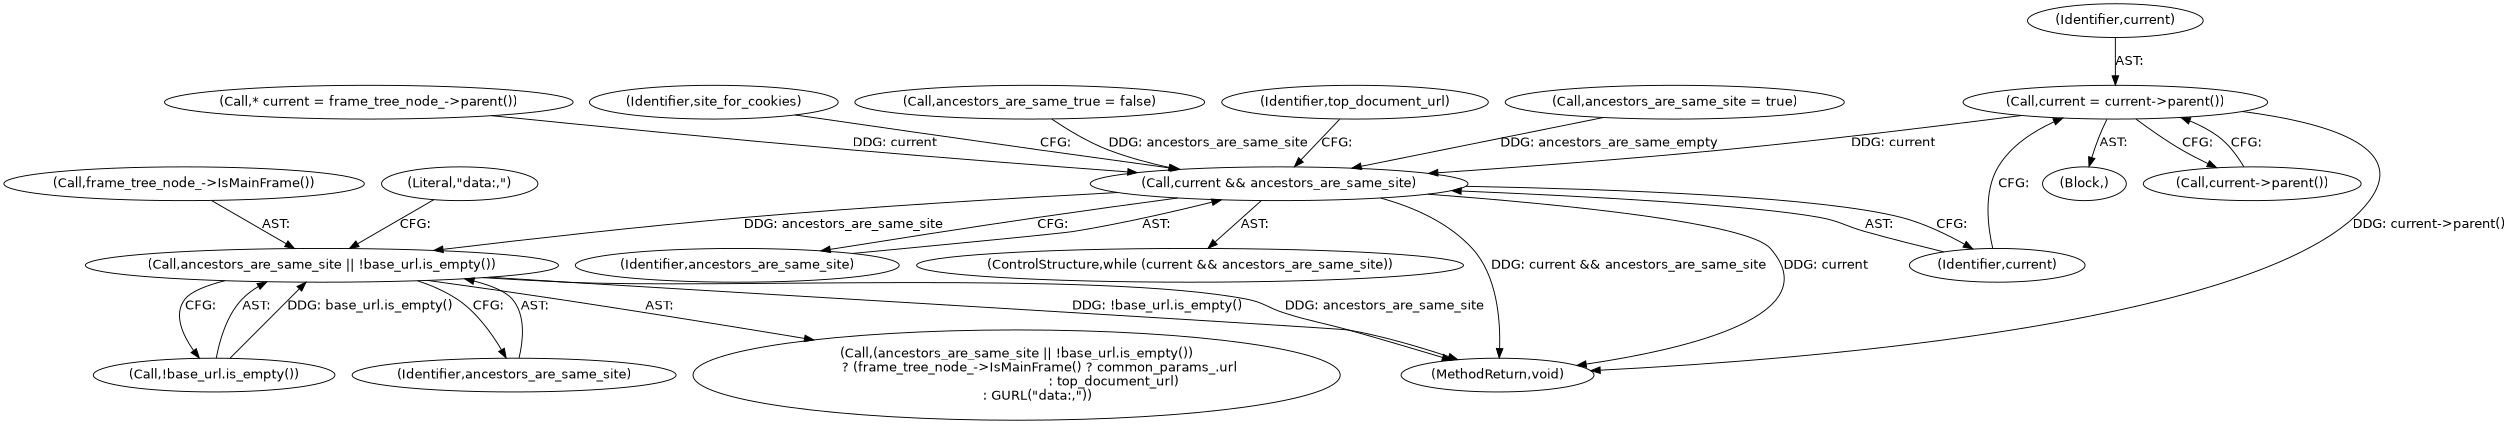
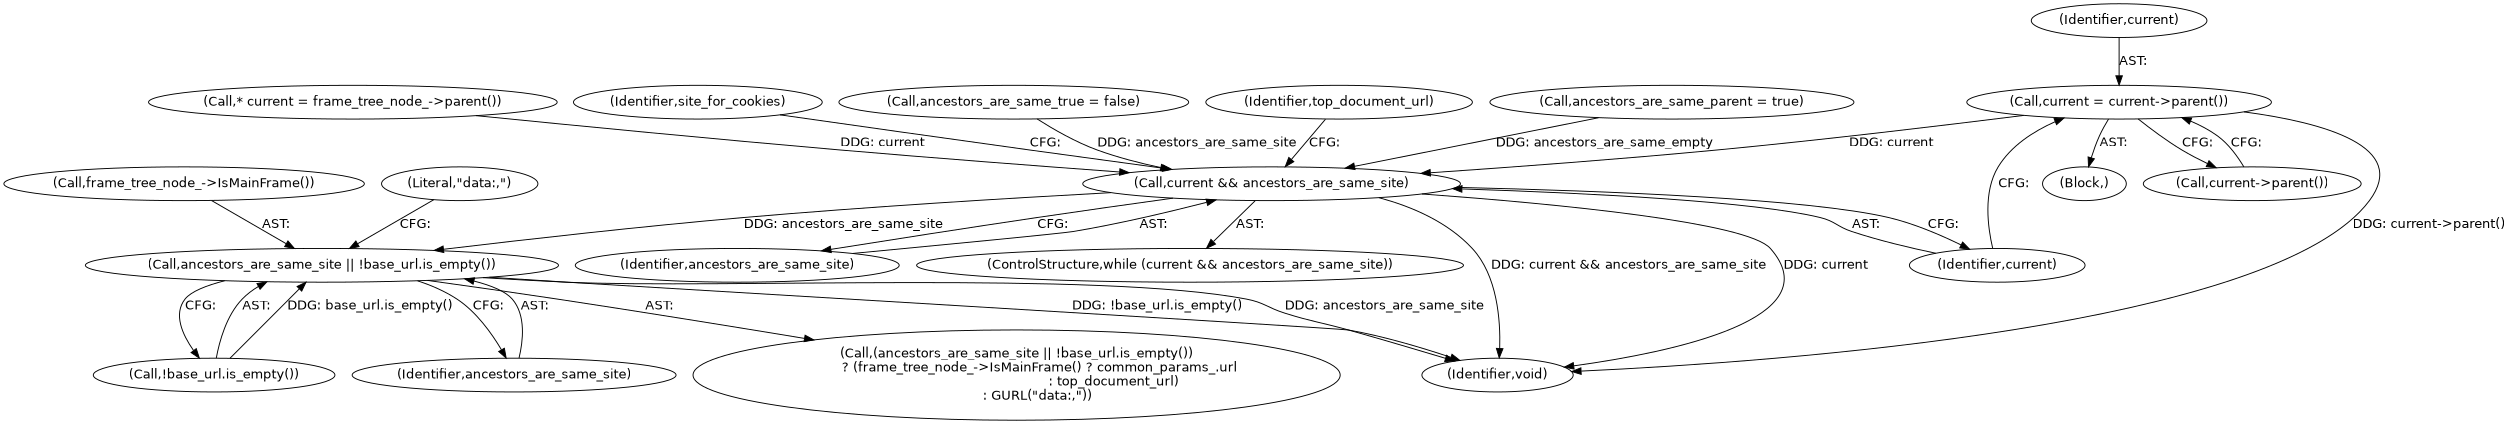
(1675, 102) -> (1672, 102)
(1498, 375) -> (1498, 375)
